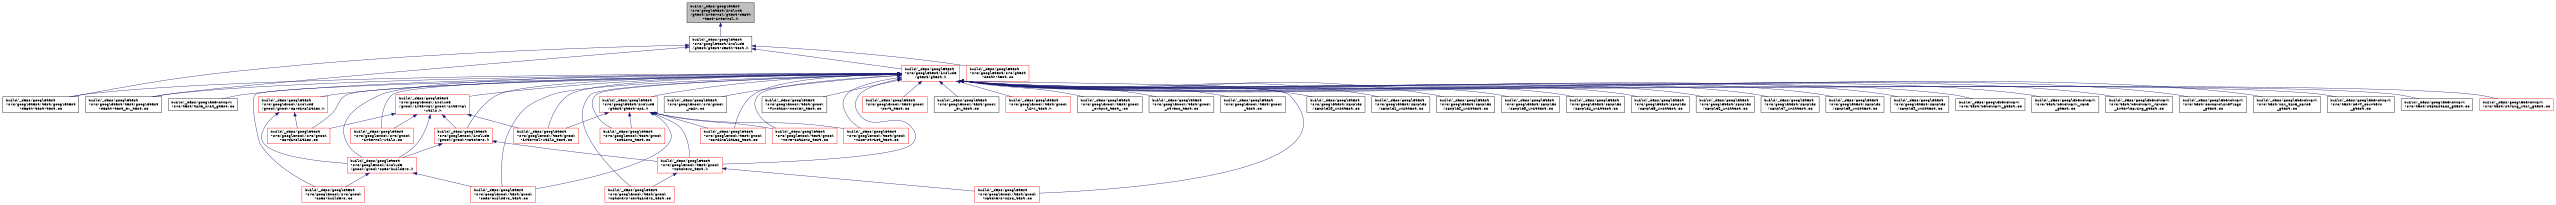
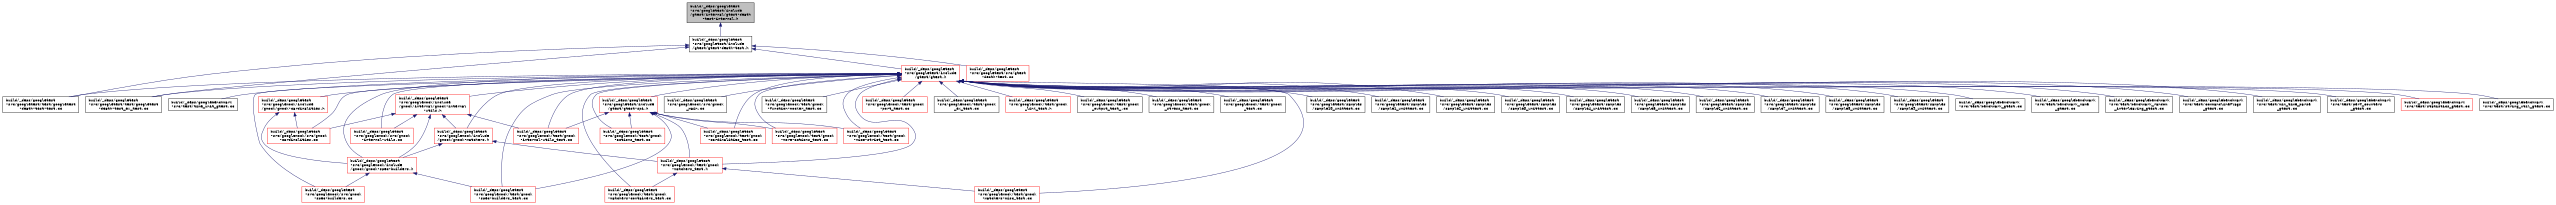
(2437, 105) -> (2437, 105)
(2516, 105) -> (2516, 105)
